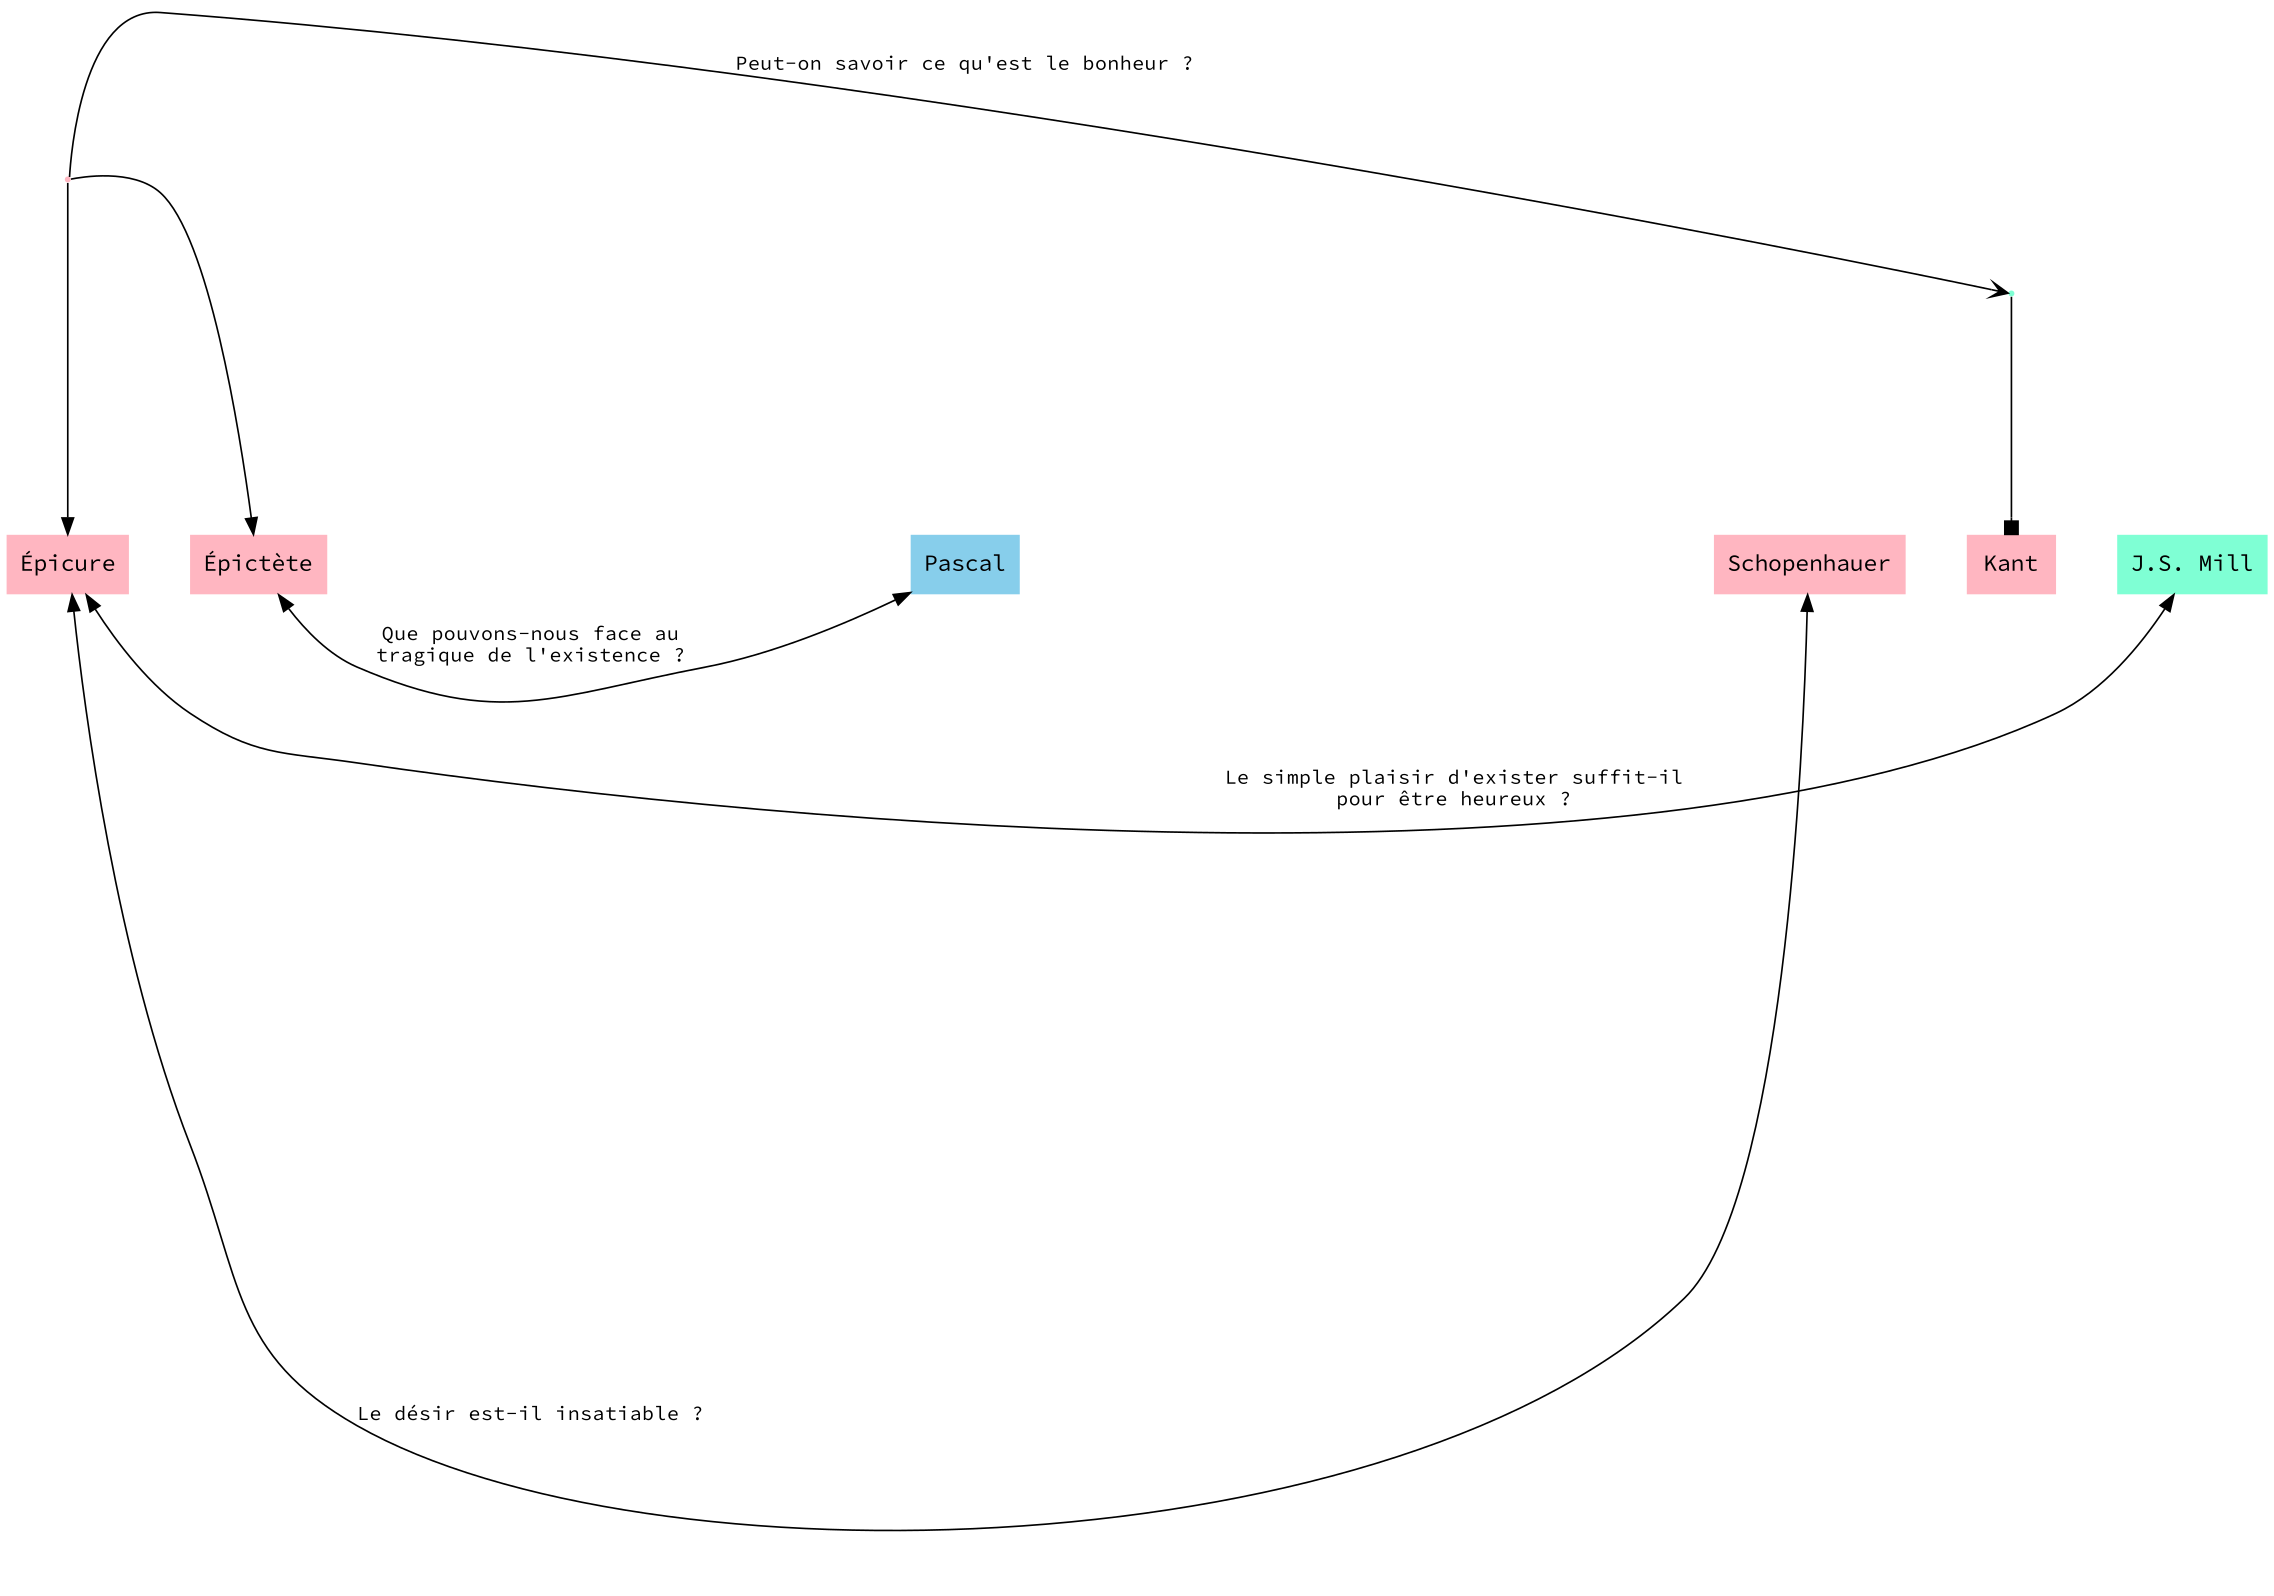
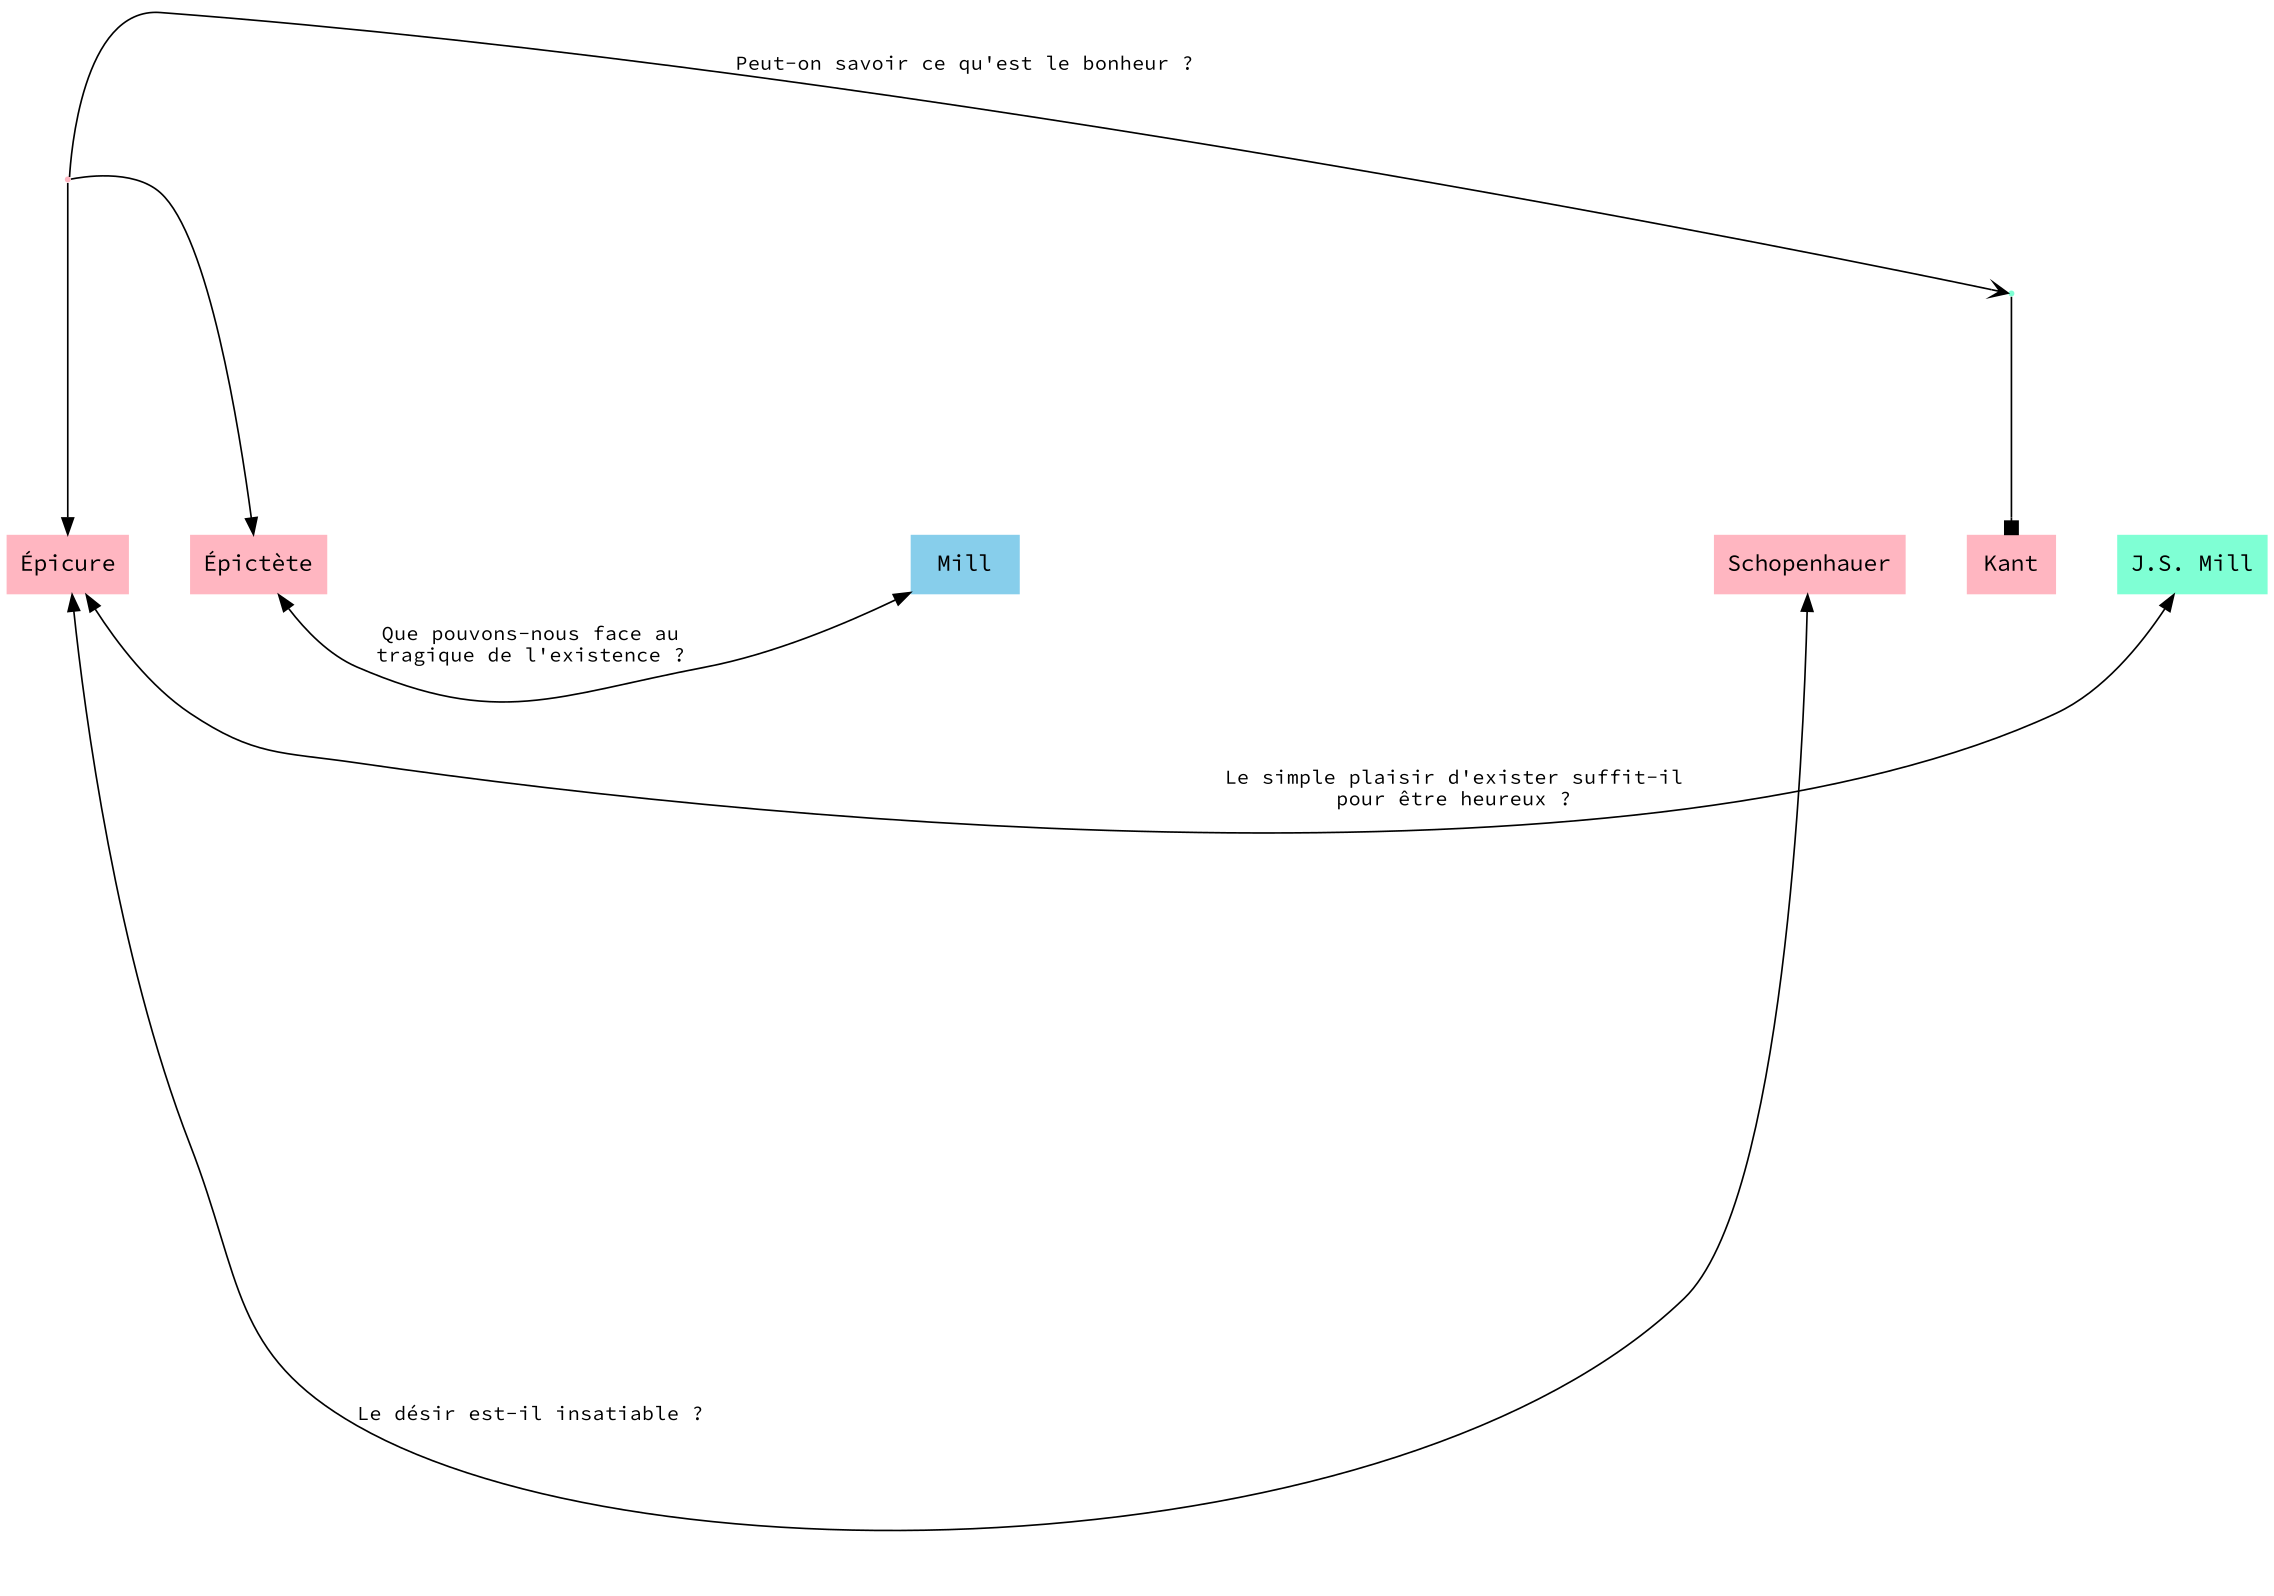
(965, 565) -> (965, 565)
